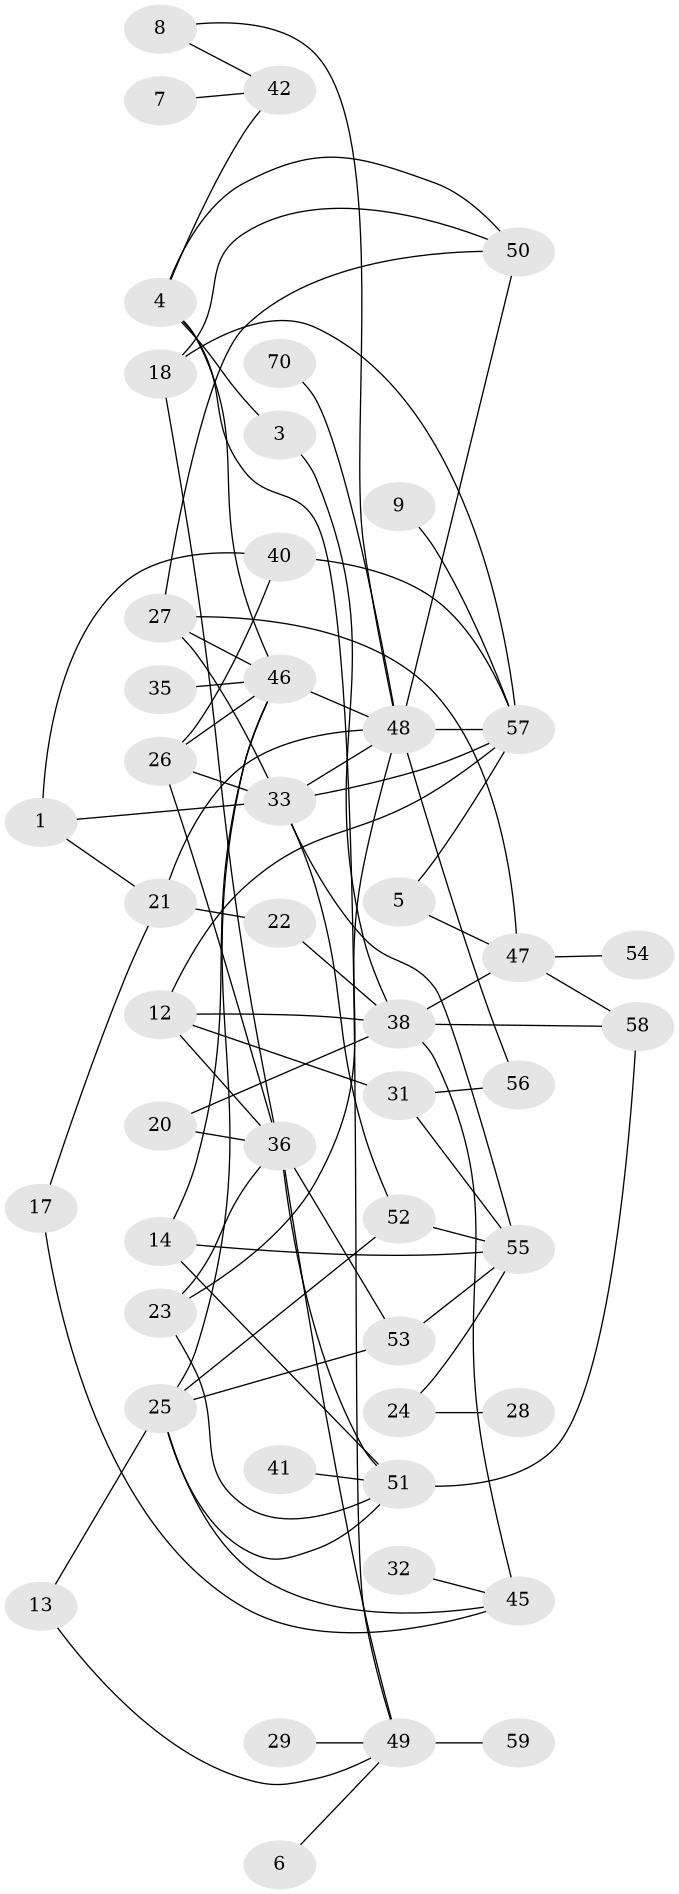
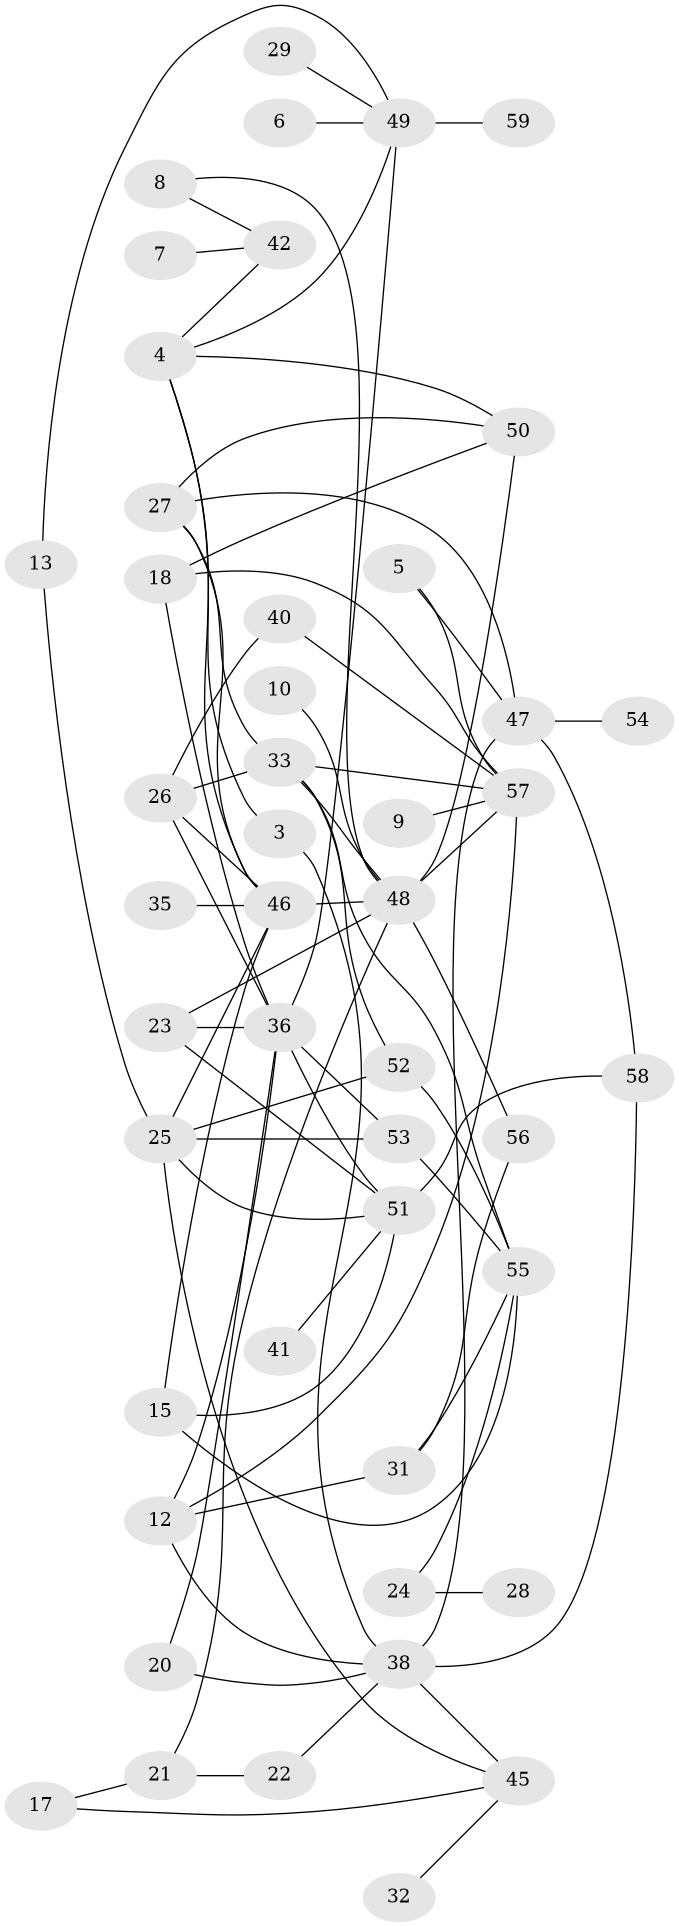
(280, 363) -> (280, 691)
(41, 822) -> none
(160, 1242) -> (160, 1412)
